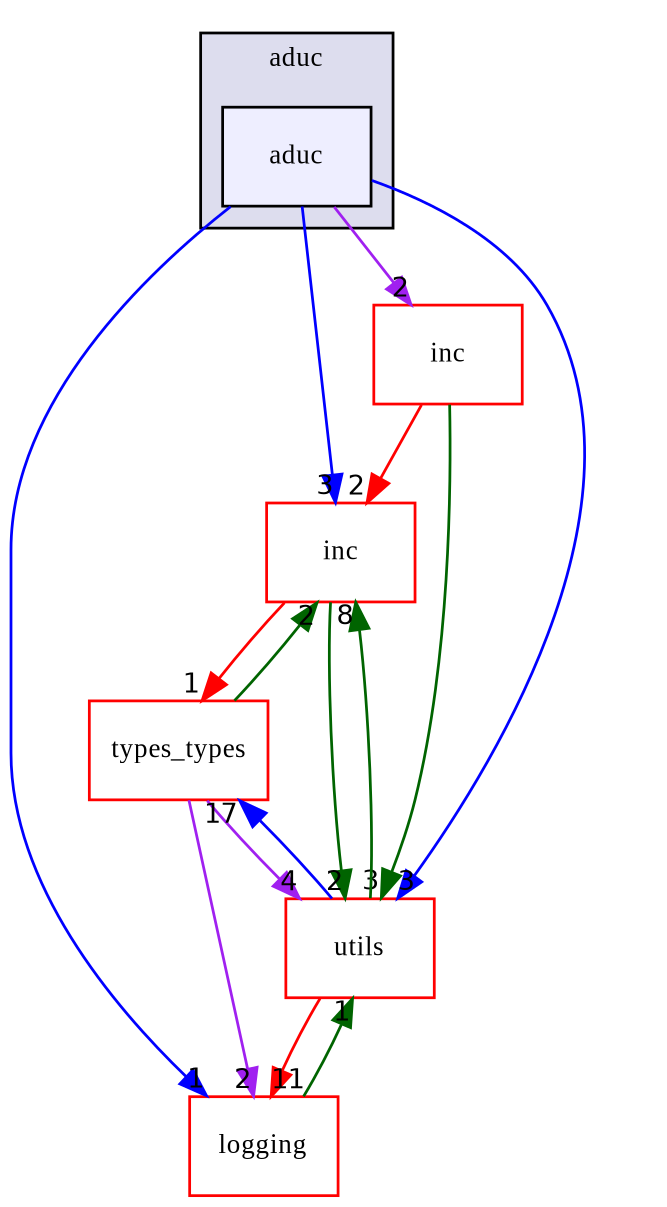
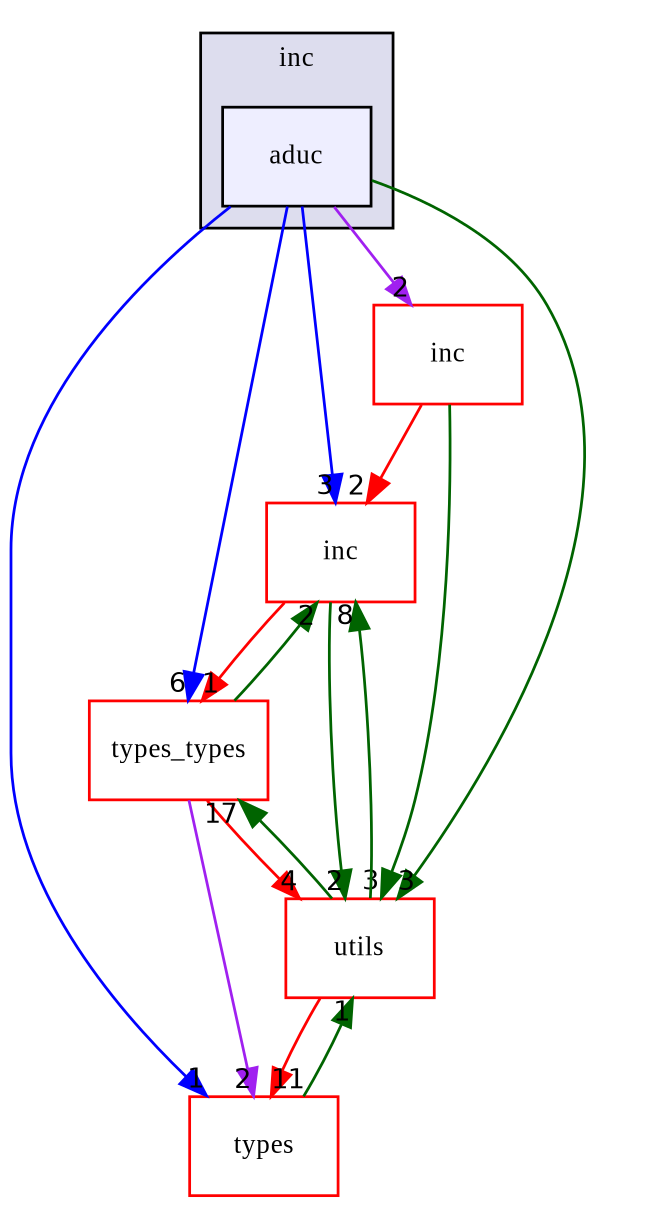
(297, 59) -> (297, 59)
none -> (241, 440)
(580, 497) -> (580, 497)
(243, 840) -> (243, 840)
(297, 859) -> (297, 859)
(264, 1146) -> (264, 1146)
